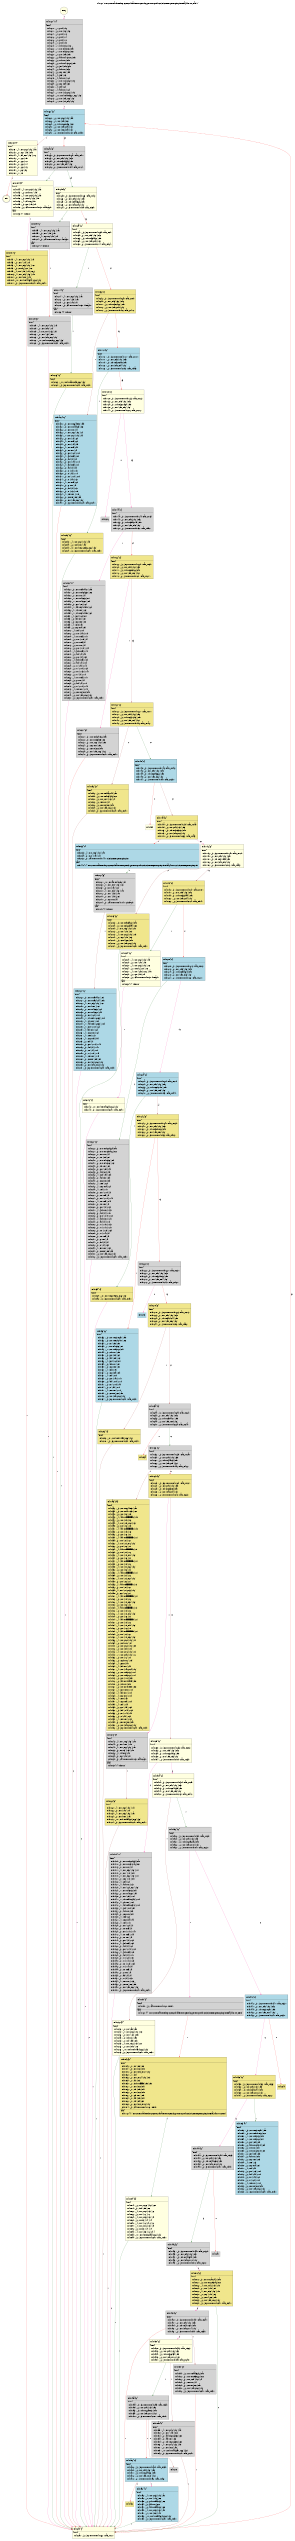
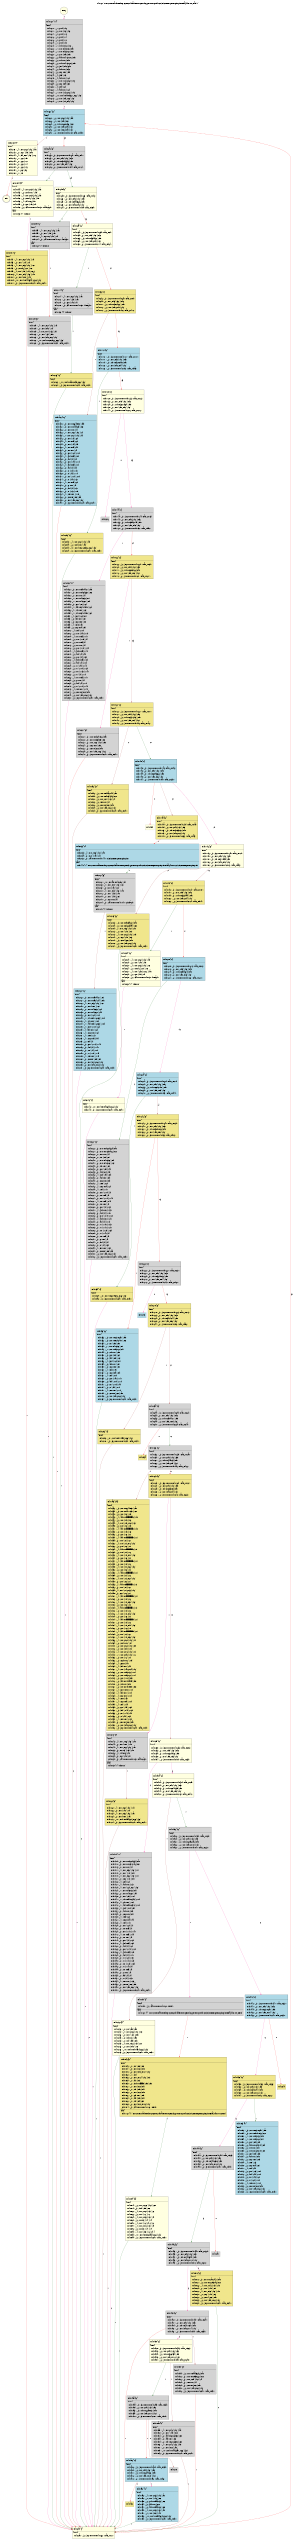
(199, 841) -> (197, 811)
(198, 2308) -> (188, 2288)
